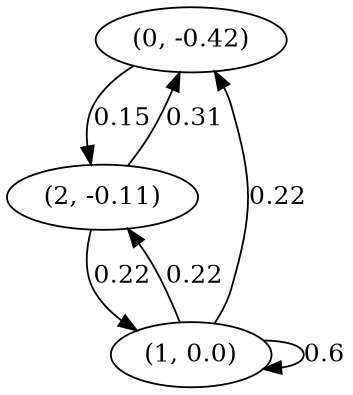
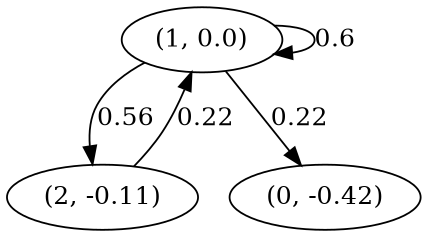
(97, 99) -> none
(153, 129) -> none
(195, 276) -> (126, 119)
